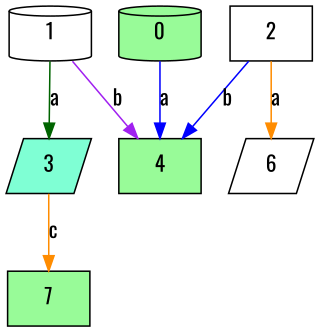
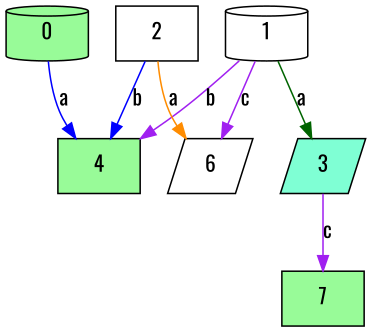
none -> (242, 93)
(49, 225) -> (323, 225)
